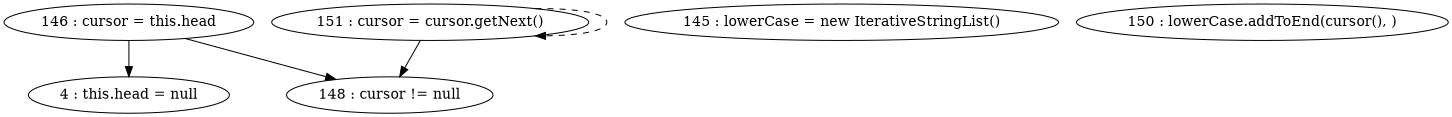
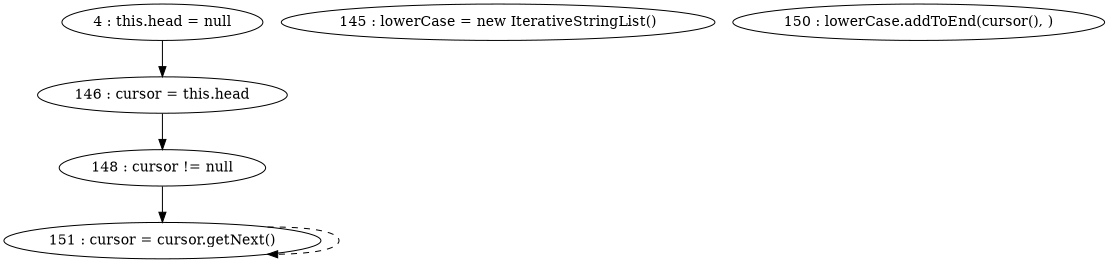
(129, 54) -> (162, 54)
(413, 54) -> (162, 199)
